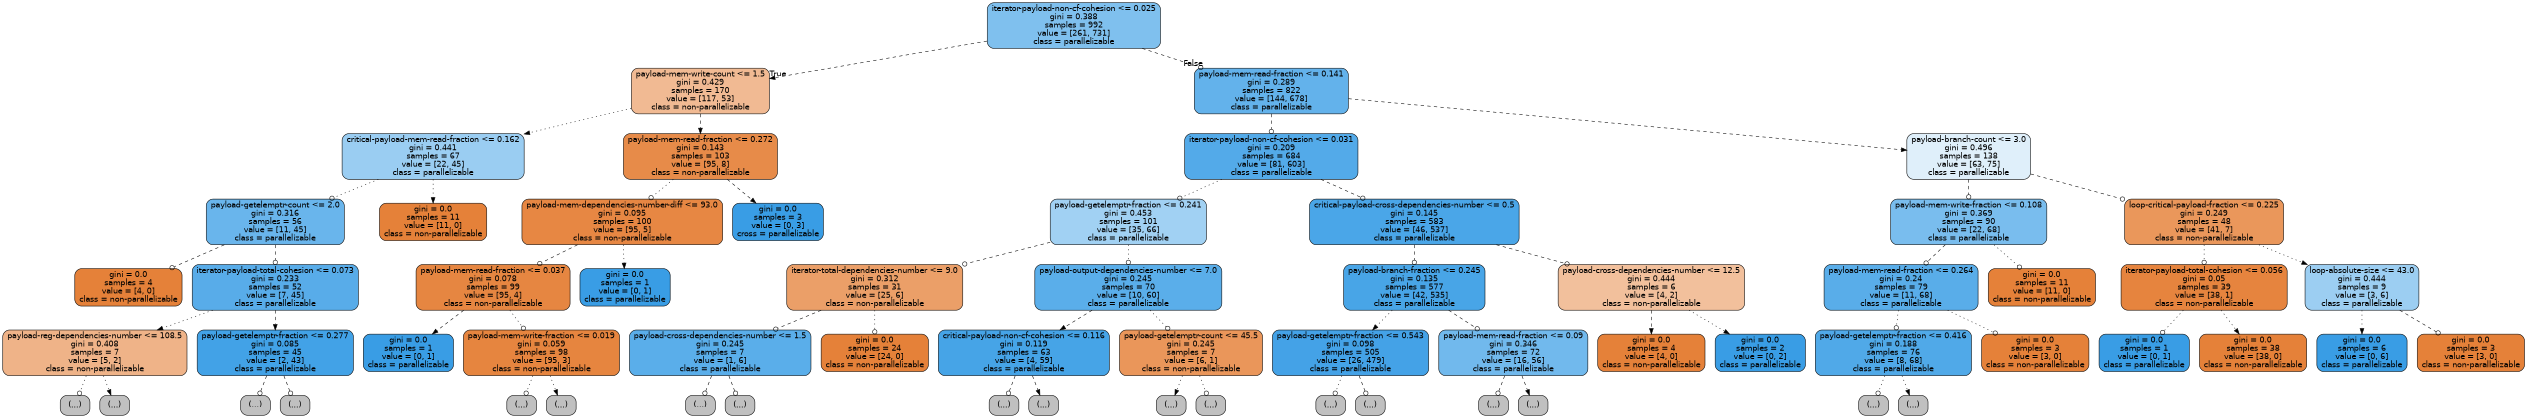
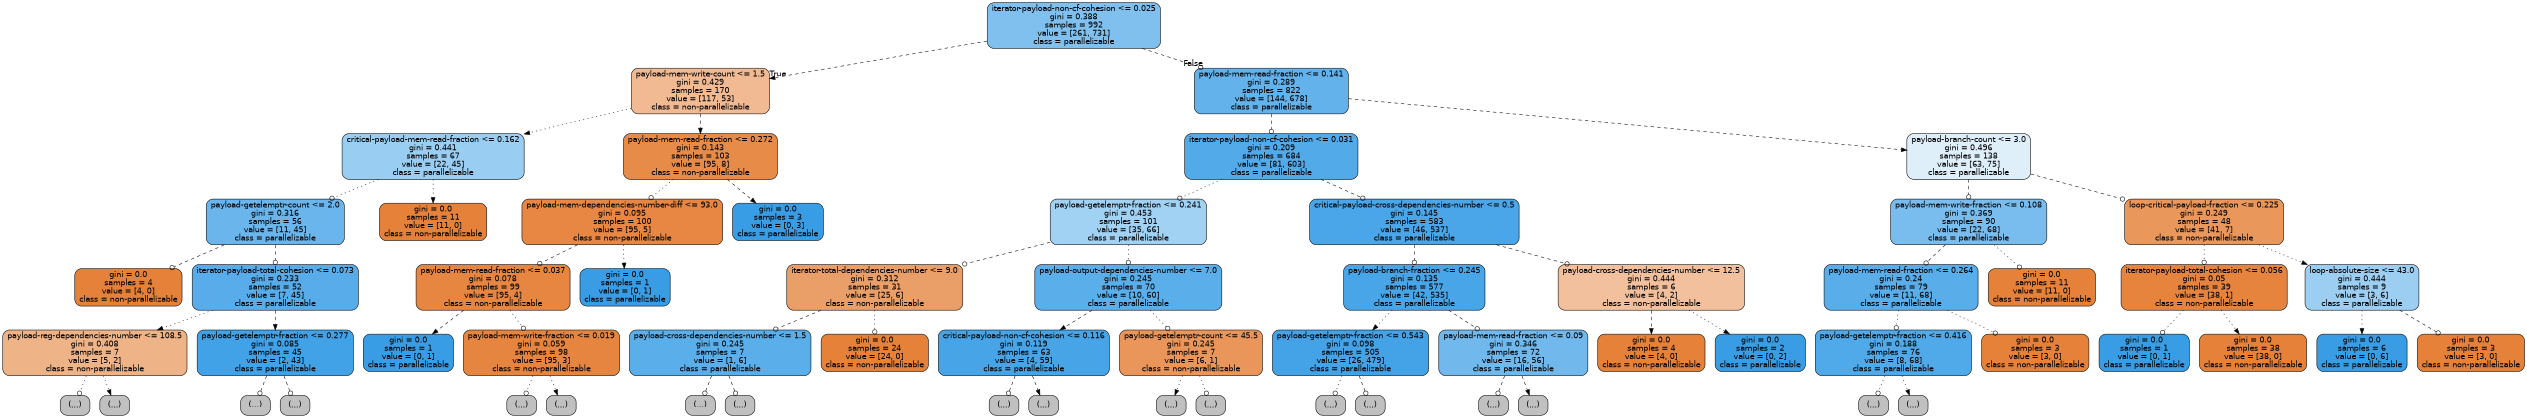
(778, 222) -> (778, 222)
